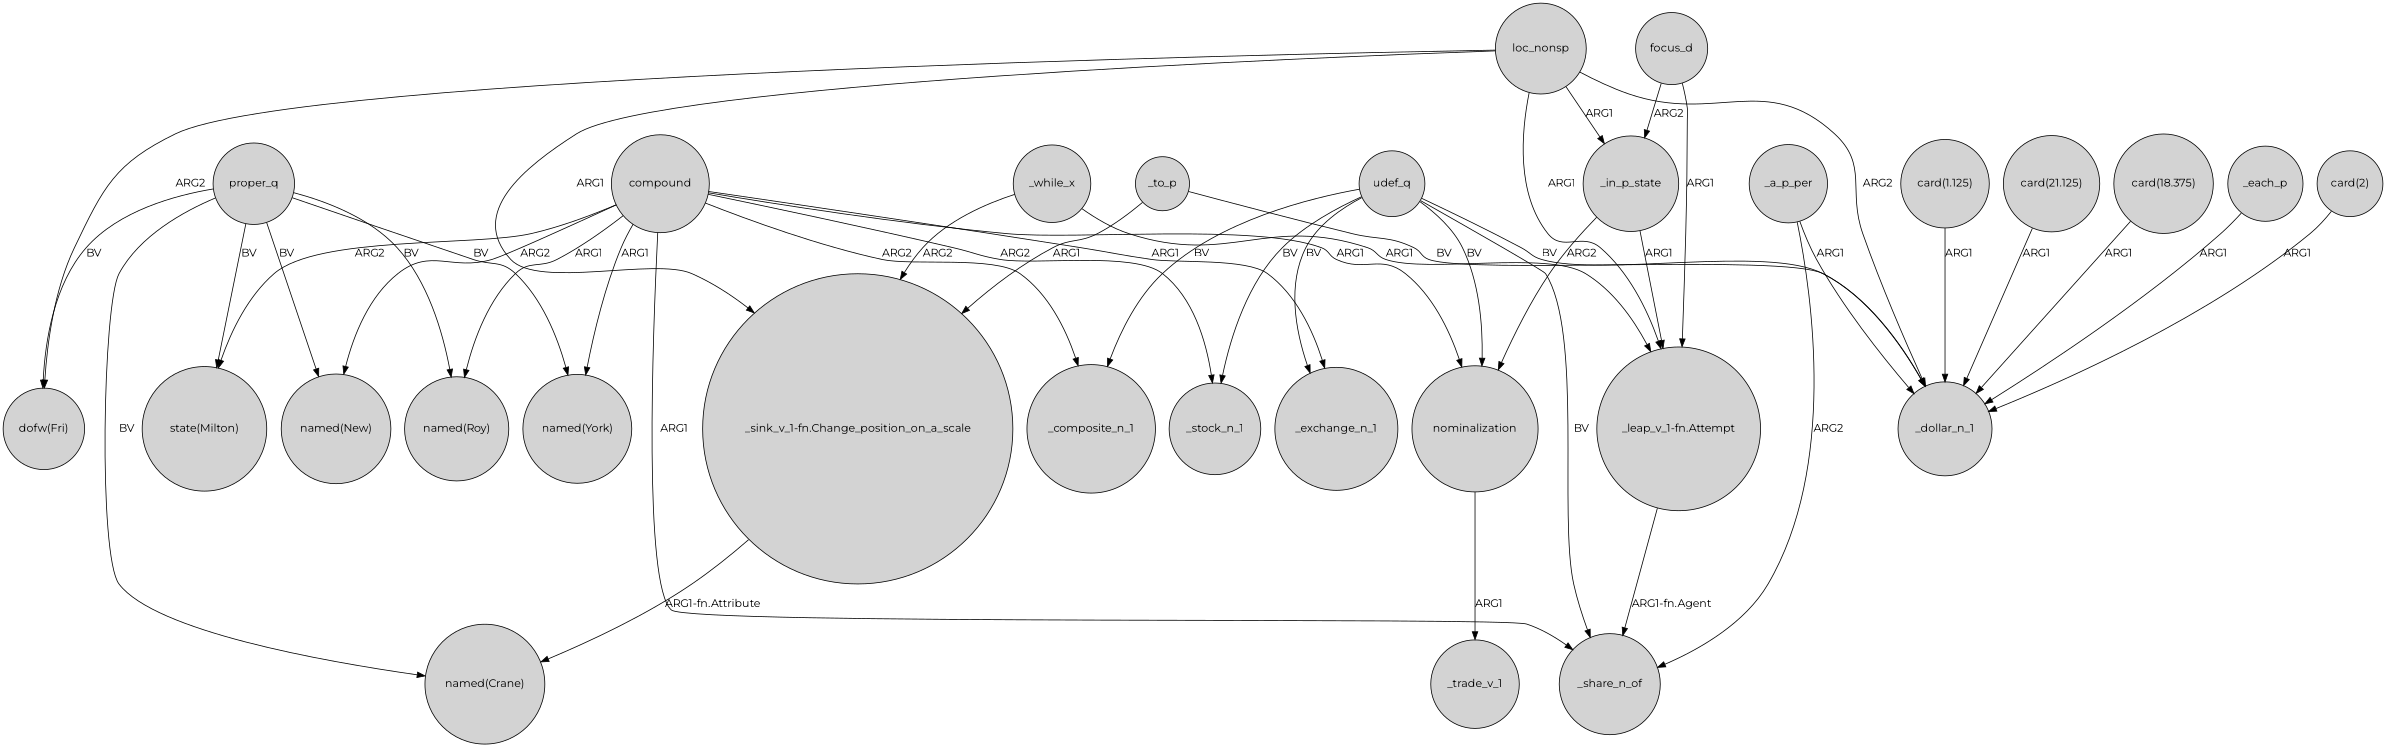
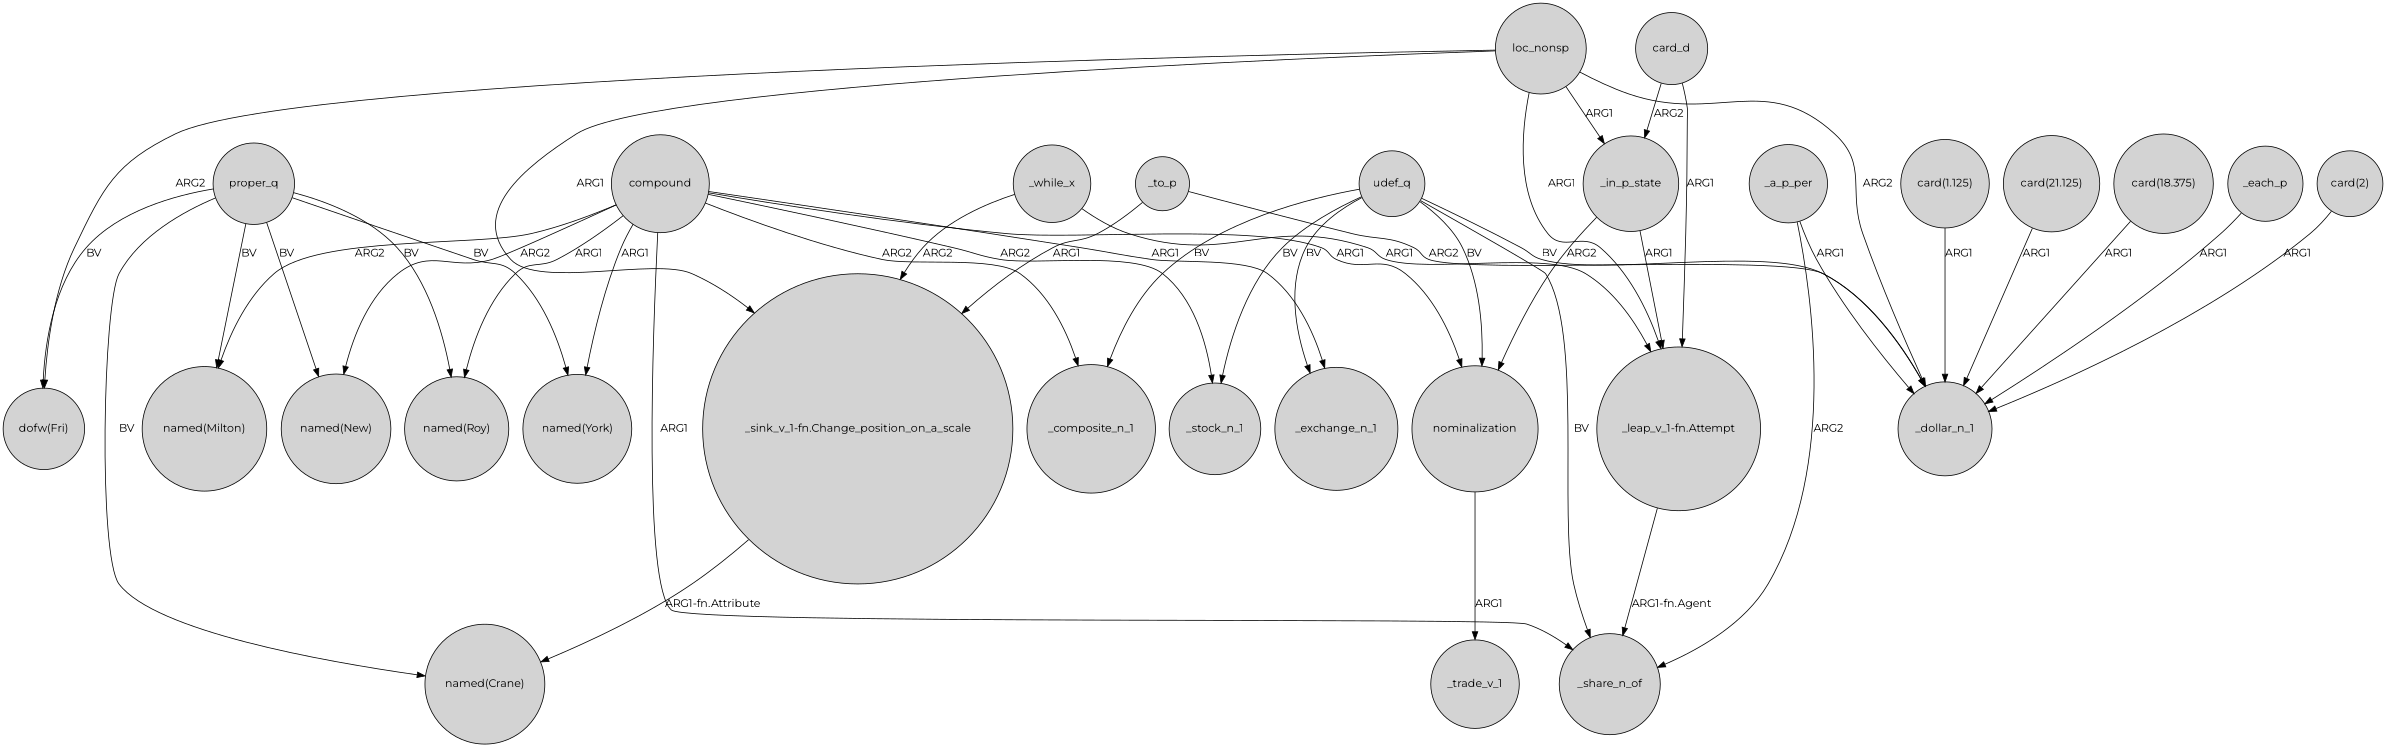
(1672, 49) -> (1672, 49)
(1444, 254) -> (1444, 254)
(204, 429) -> (204, 429)
